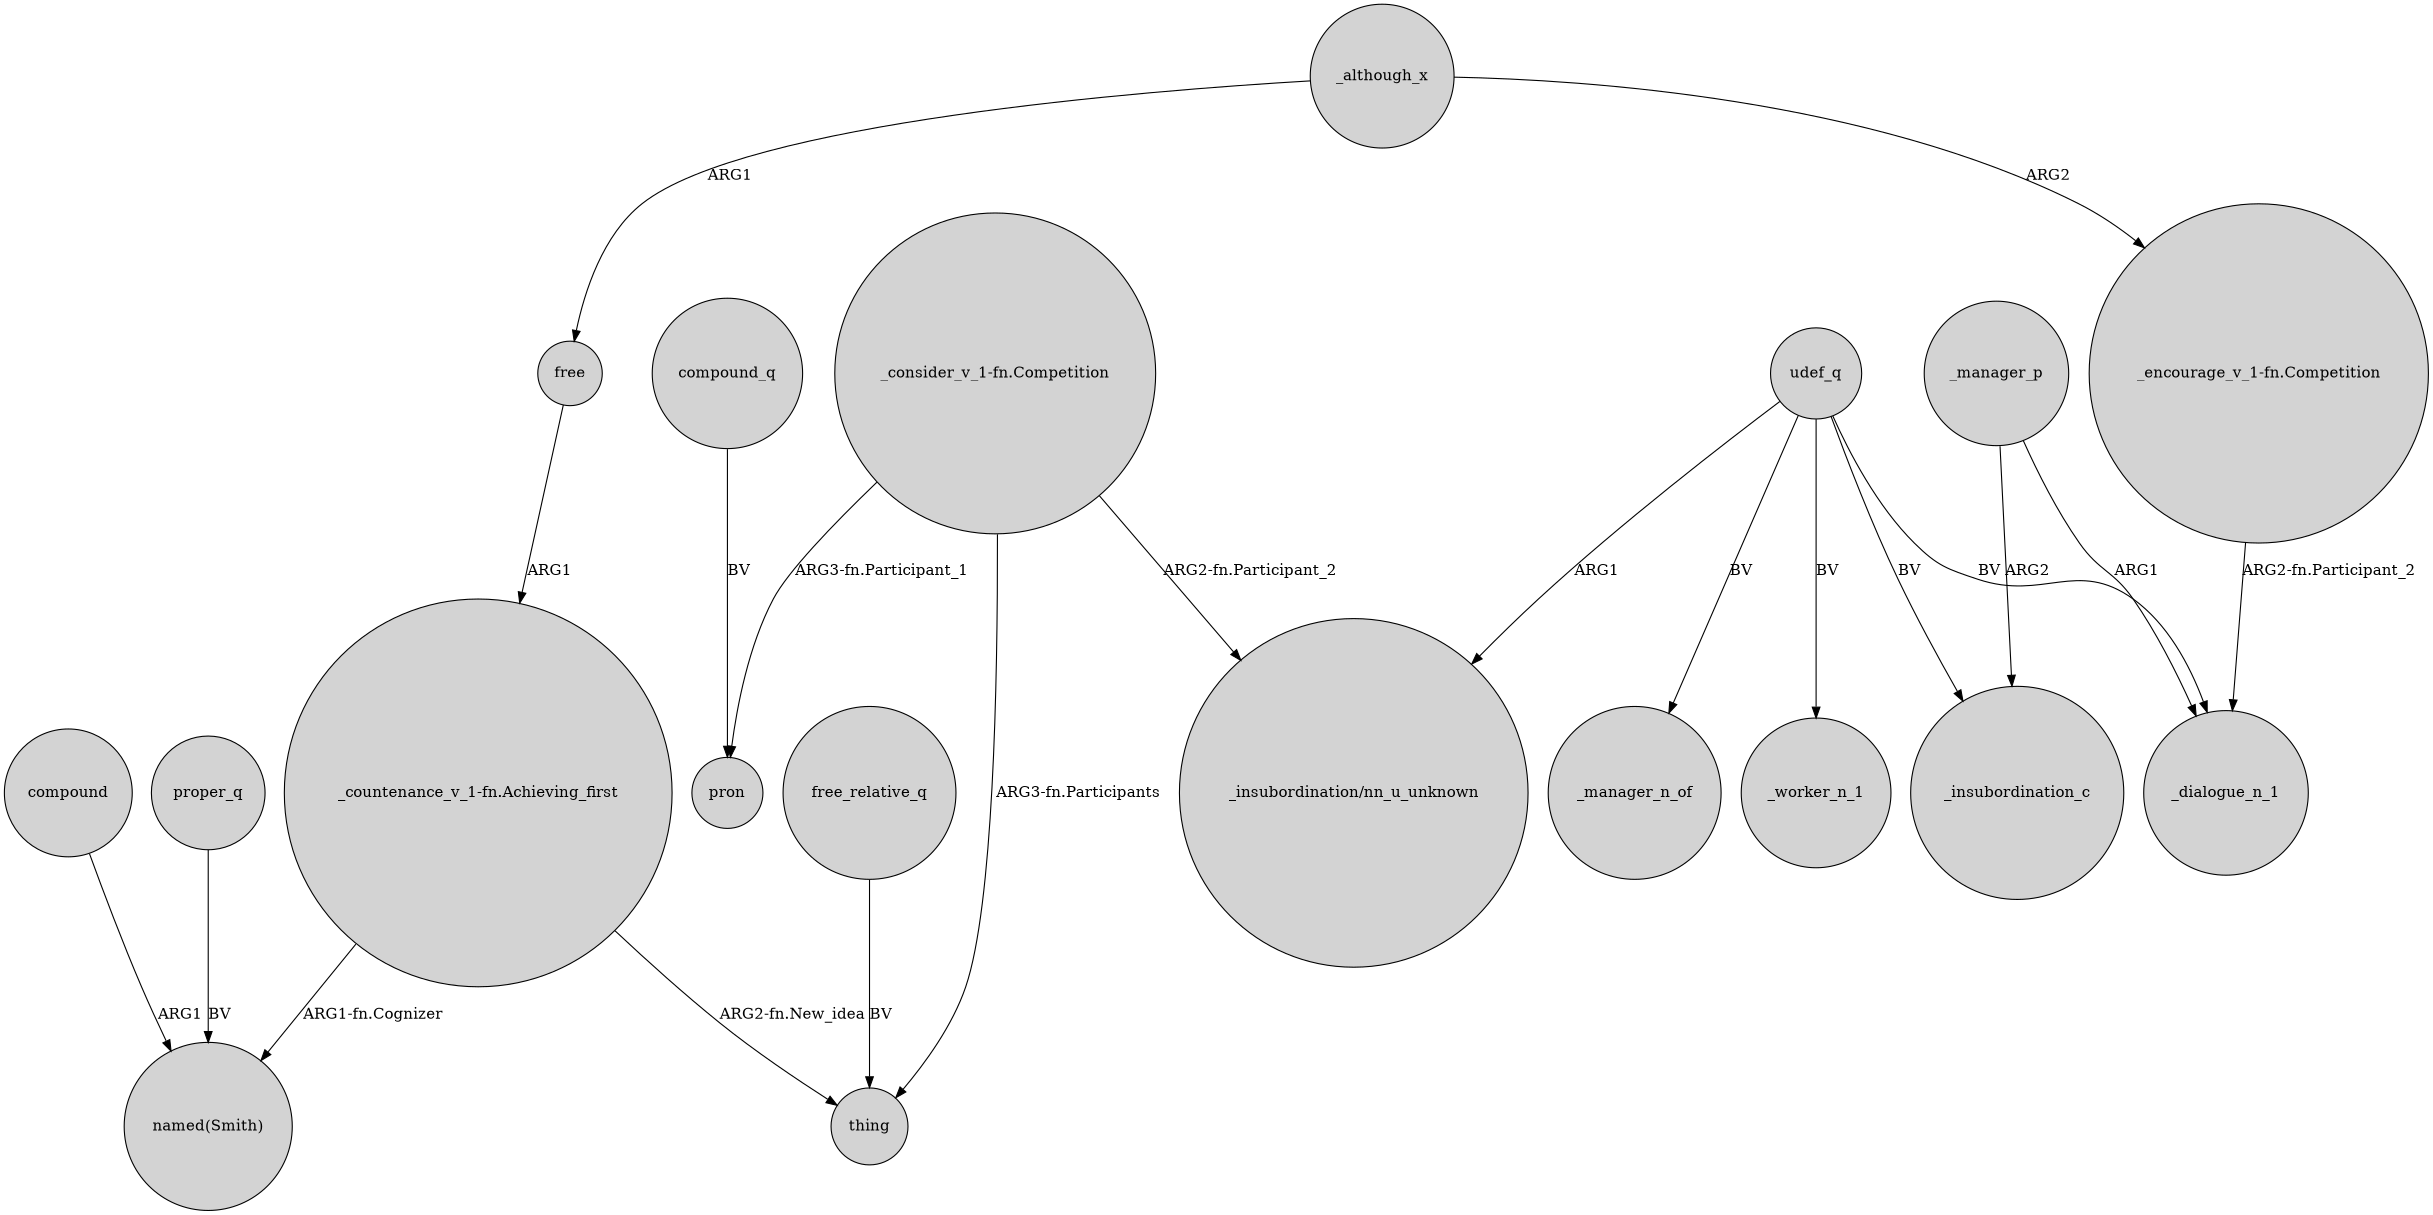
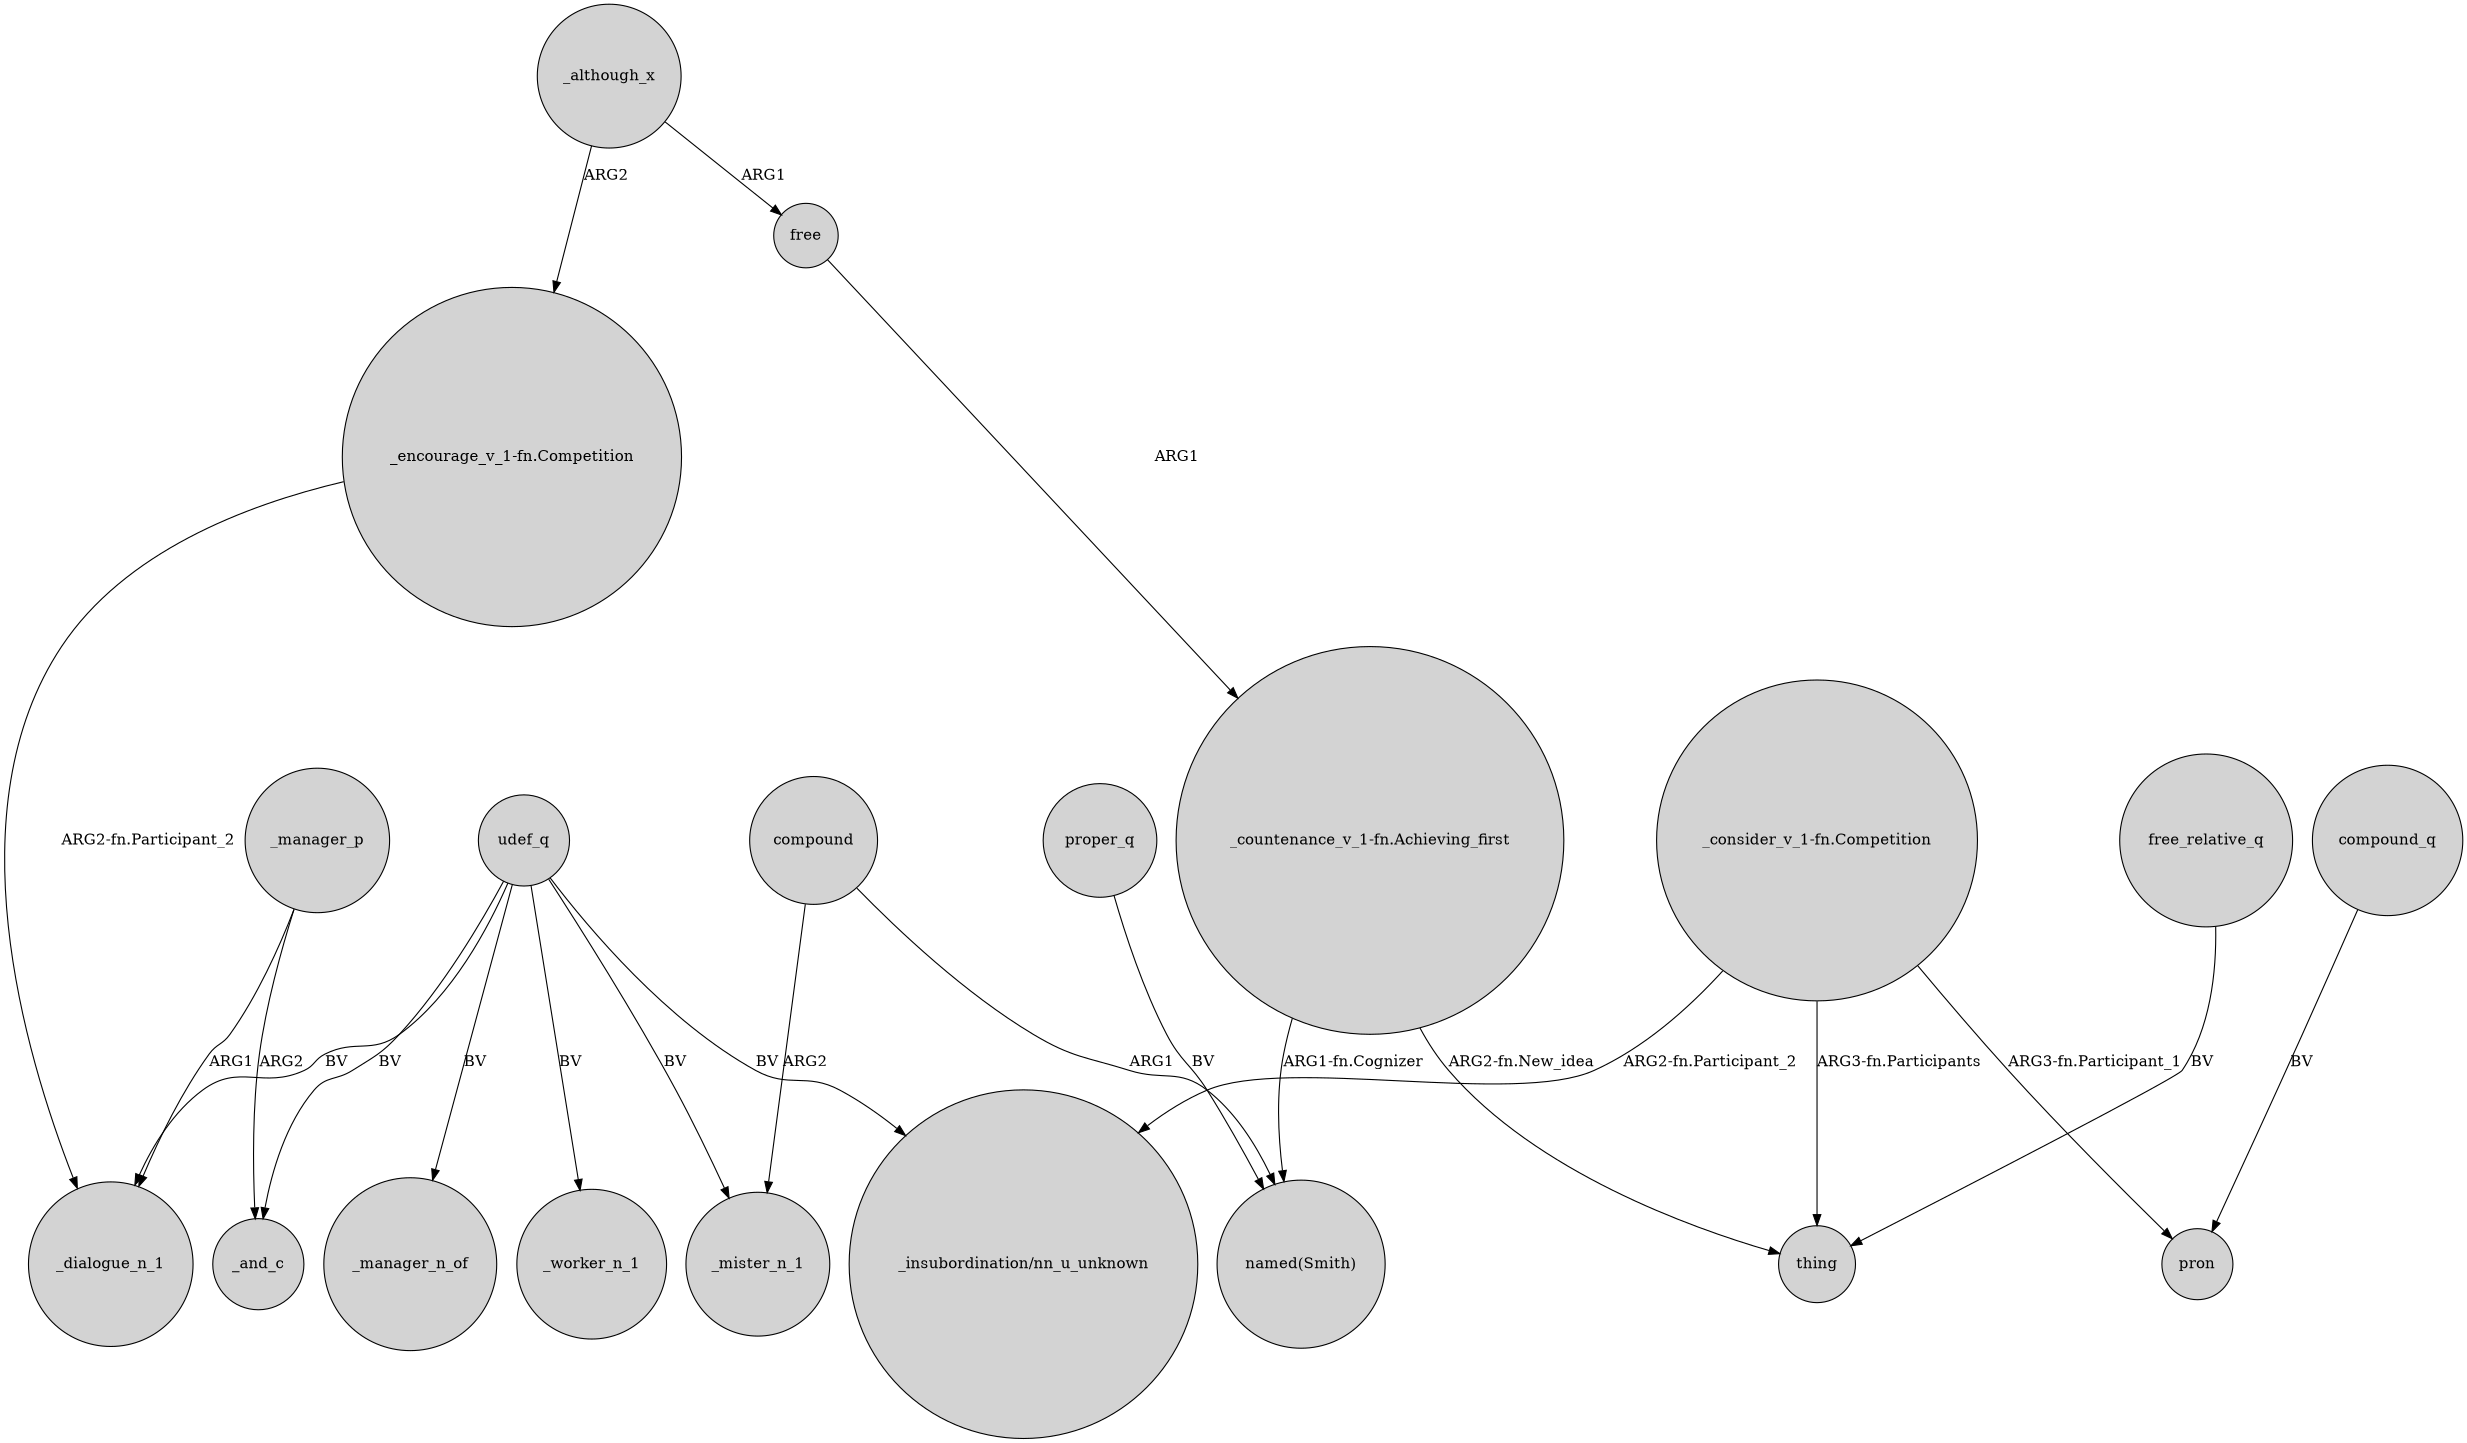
(1597, 571) -> (767, 1062)
(2017, 793) -> (258, 1264)
none -> (758, 1264)
